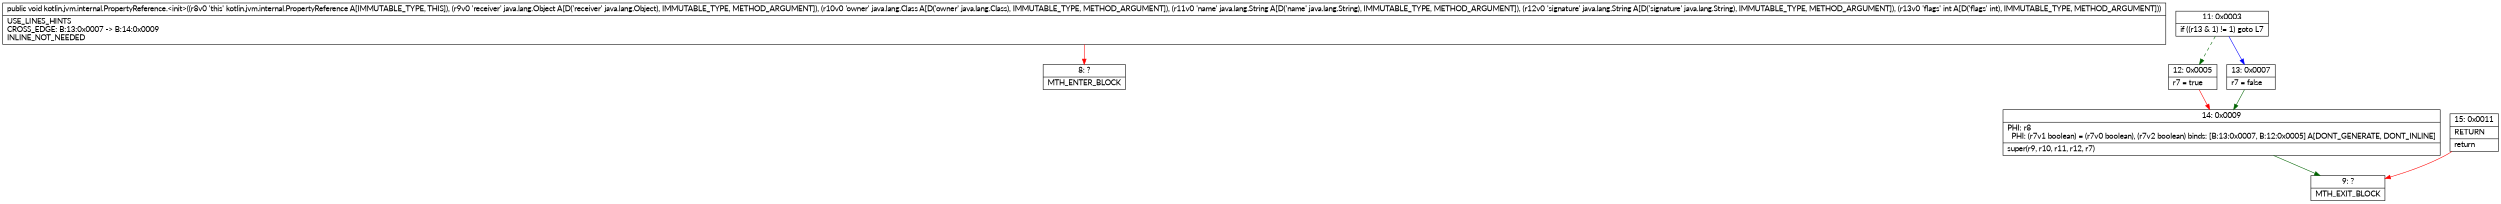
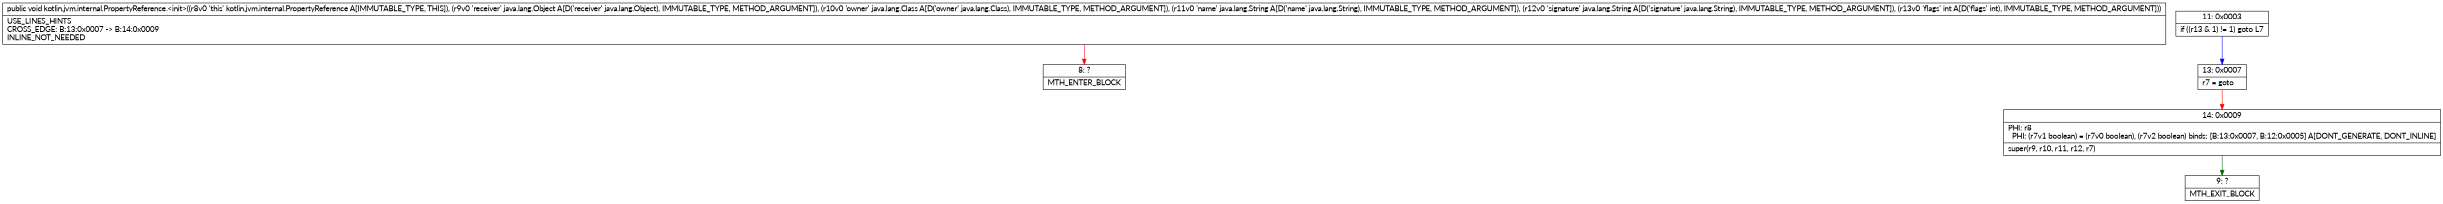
(2193, 77) -> none
(2247, 83) -> (2218, 83)
(2240, 97) -> (2222, 97)
(2474, 133) -> none
